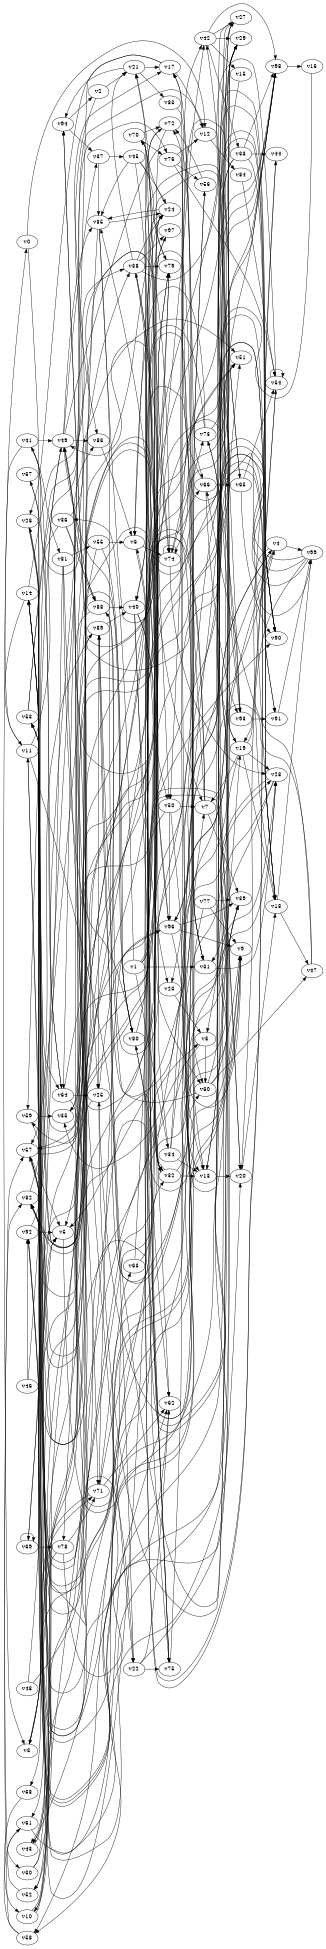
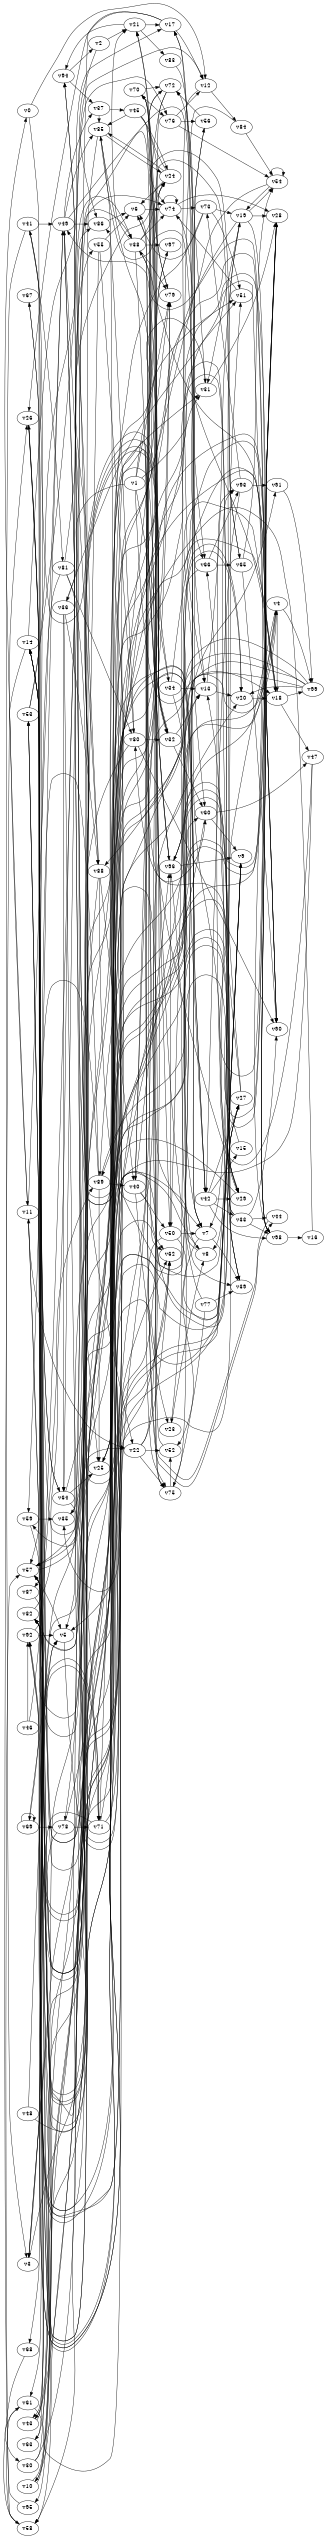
(249, 472) -> none
(189, 480) -> (183, 688)
(119, 737) -> (124, 507)
(140, 847) -> (121, 1180)
(222, 924) -> (196, 1381)
(152, 1223) -> none
none -> (149, 1450)
none -> (28, 1592)
(4, 1853) -> (4, 2448)
none -> (28, 2508)
